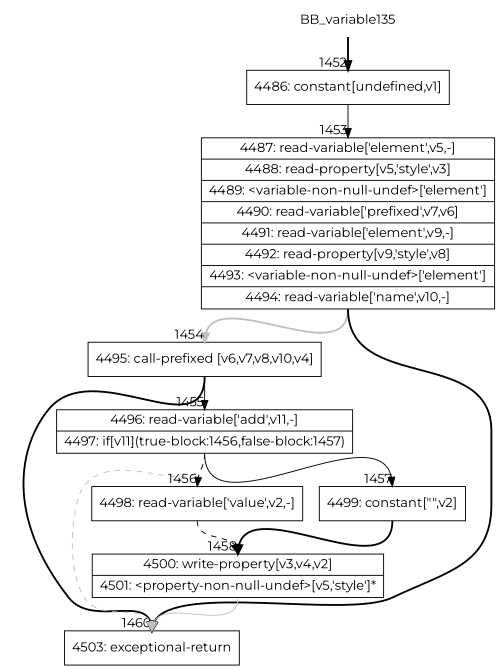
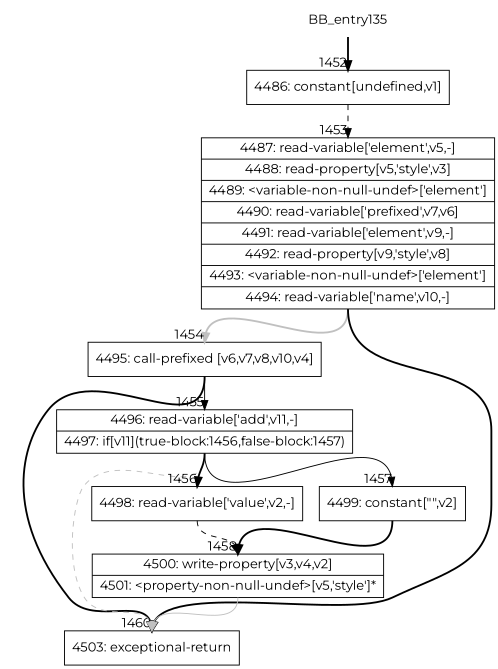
(348, 20) -> (348, 20)
(348, 116) -> (348, 116)
(203, 466) -> (203, 466)
